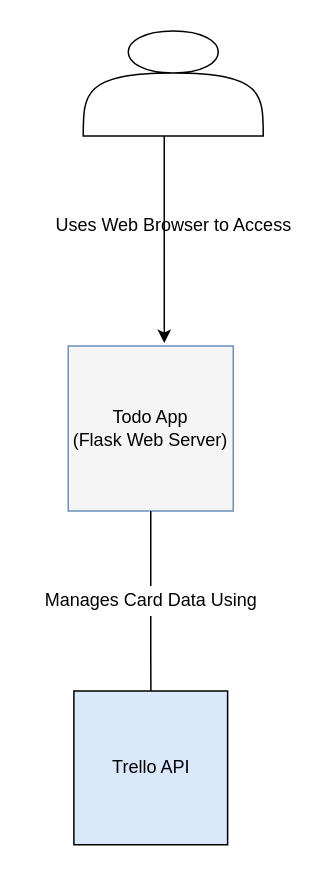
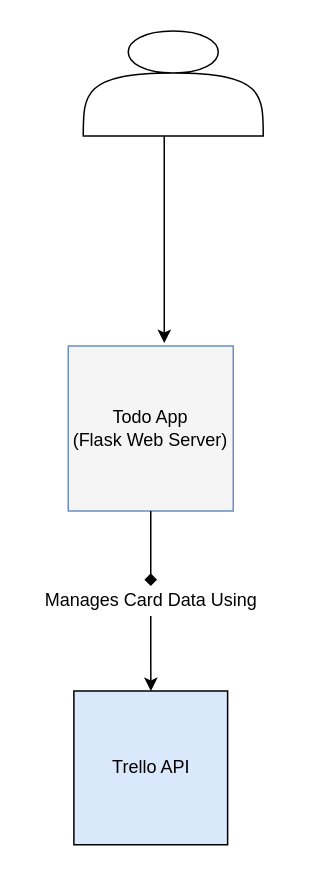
(173, 226) -> none
(151, 579) -> (151, 573)
(151, 683) -> (151, 679)
